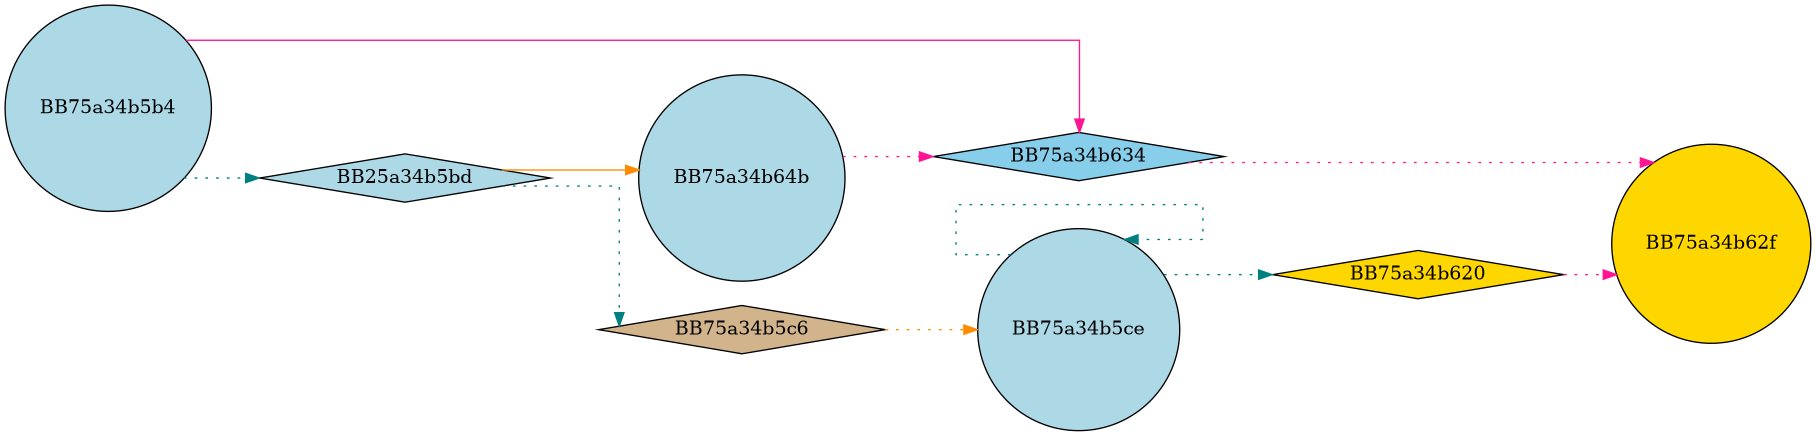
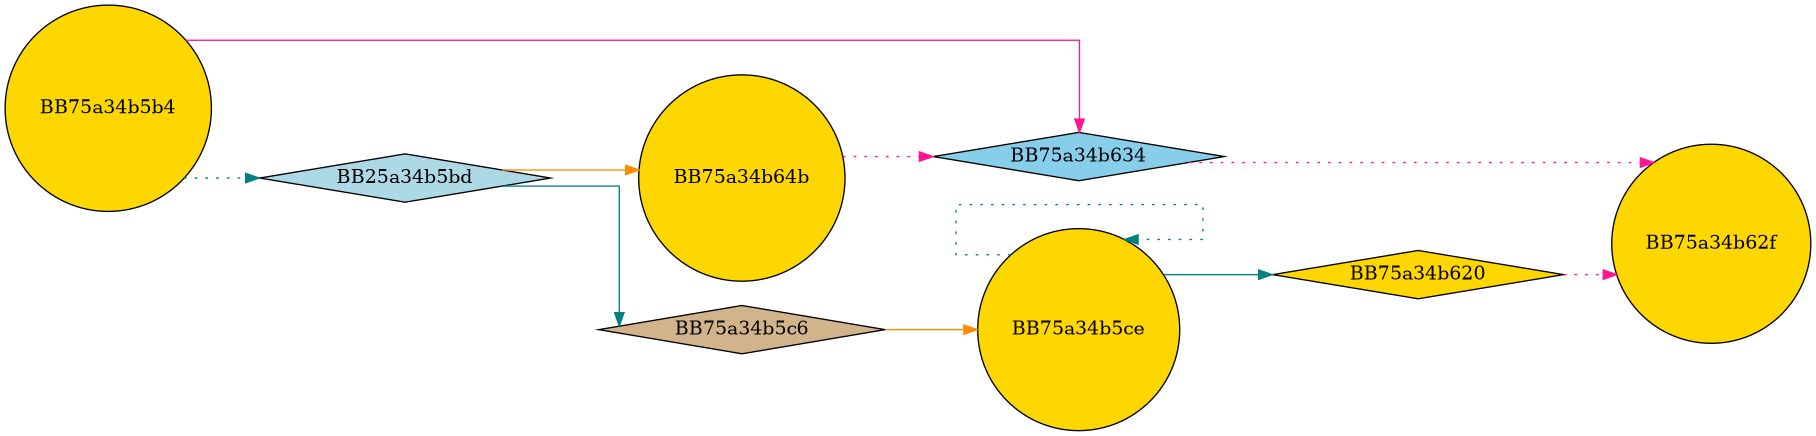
(108, 108) -> (108, 108)
(742, 178) -> (742, 178)
(619, 191) -> (619, 191)
(1211, 275) -> (1211, 275)
(925, 330) -> (925, 330)
(1079, 330) -> (1079, 330)
